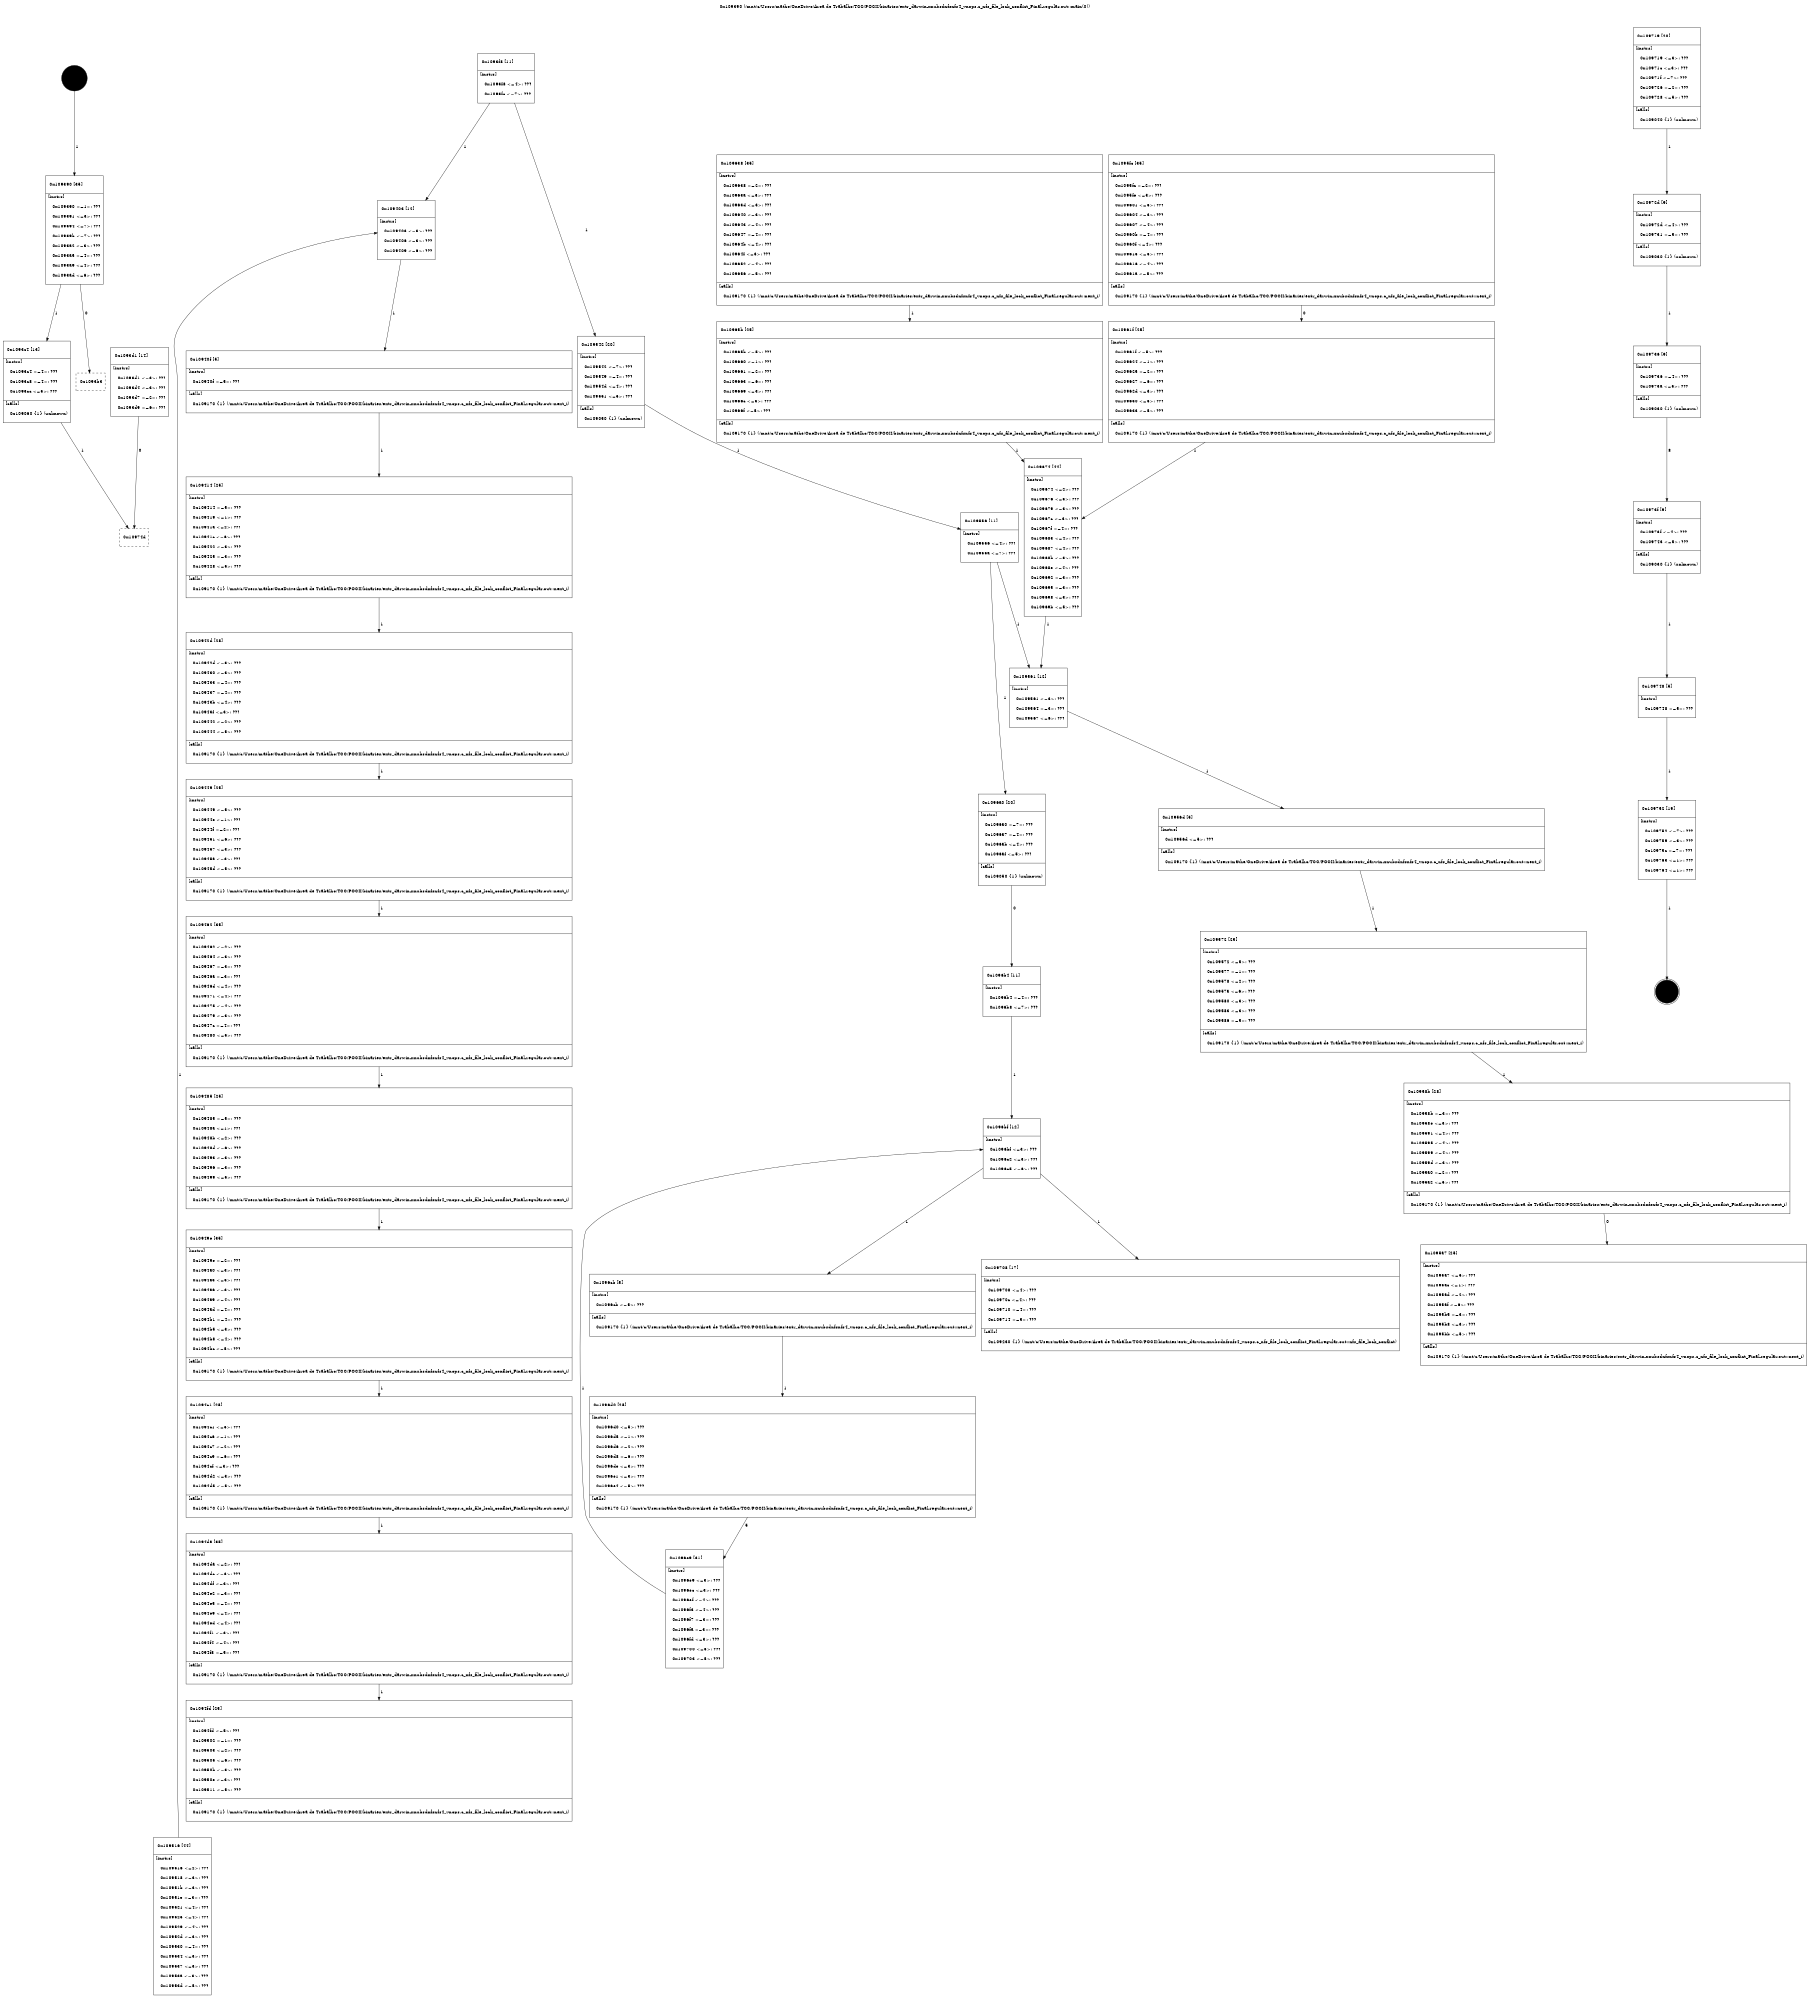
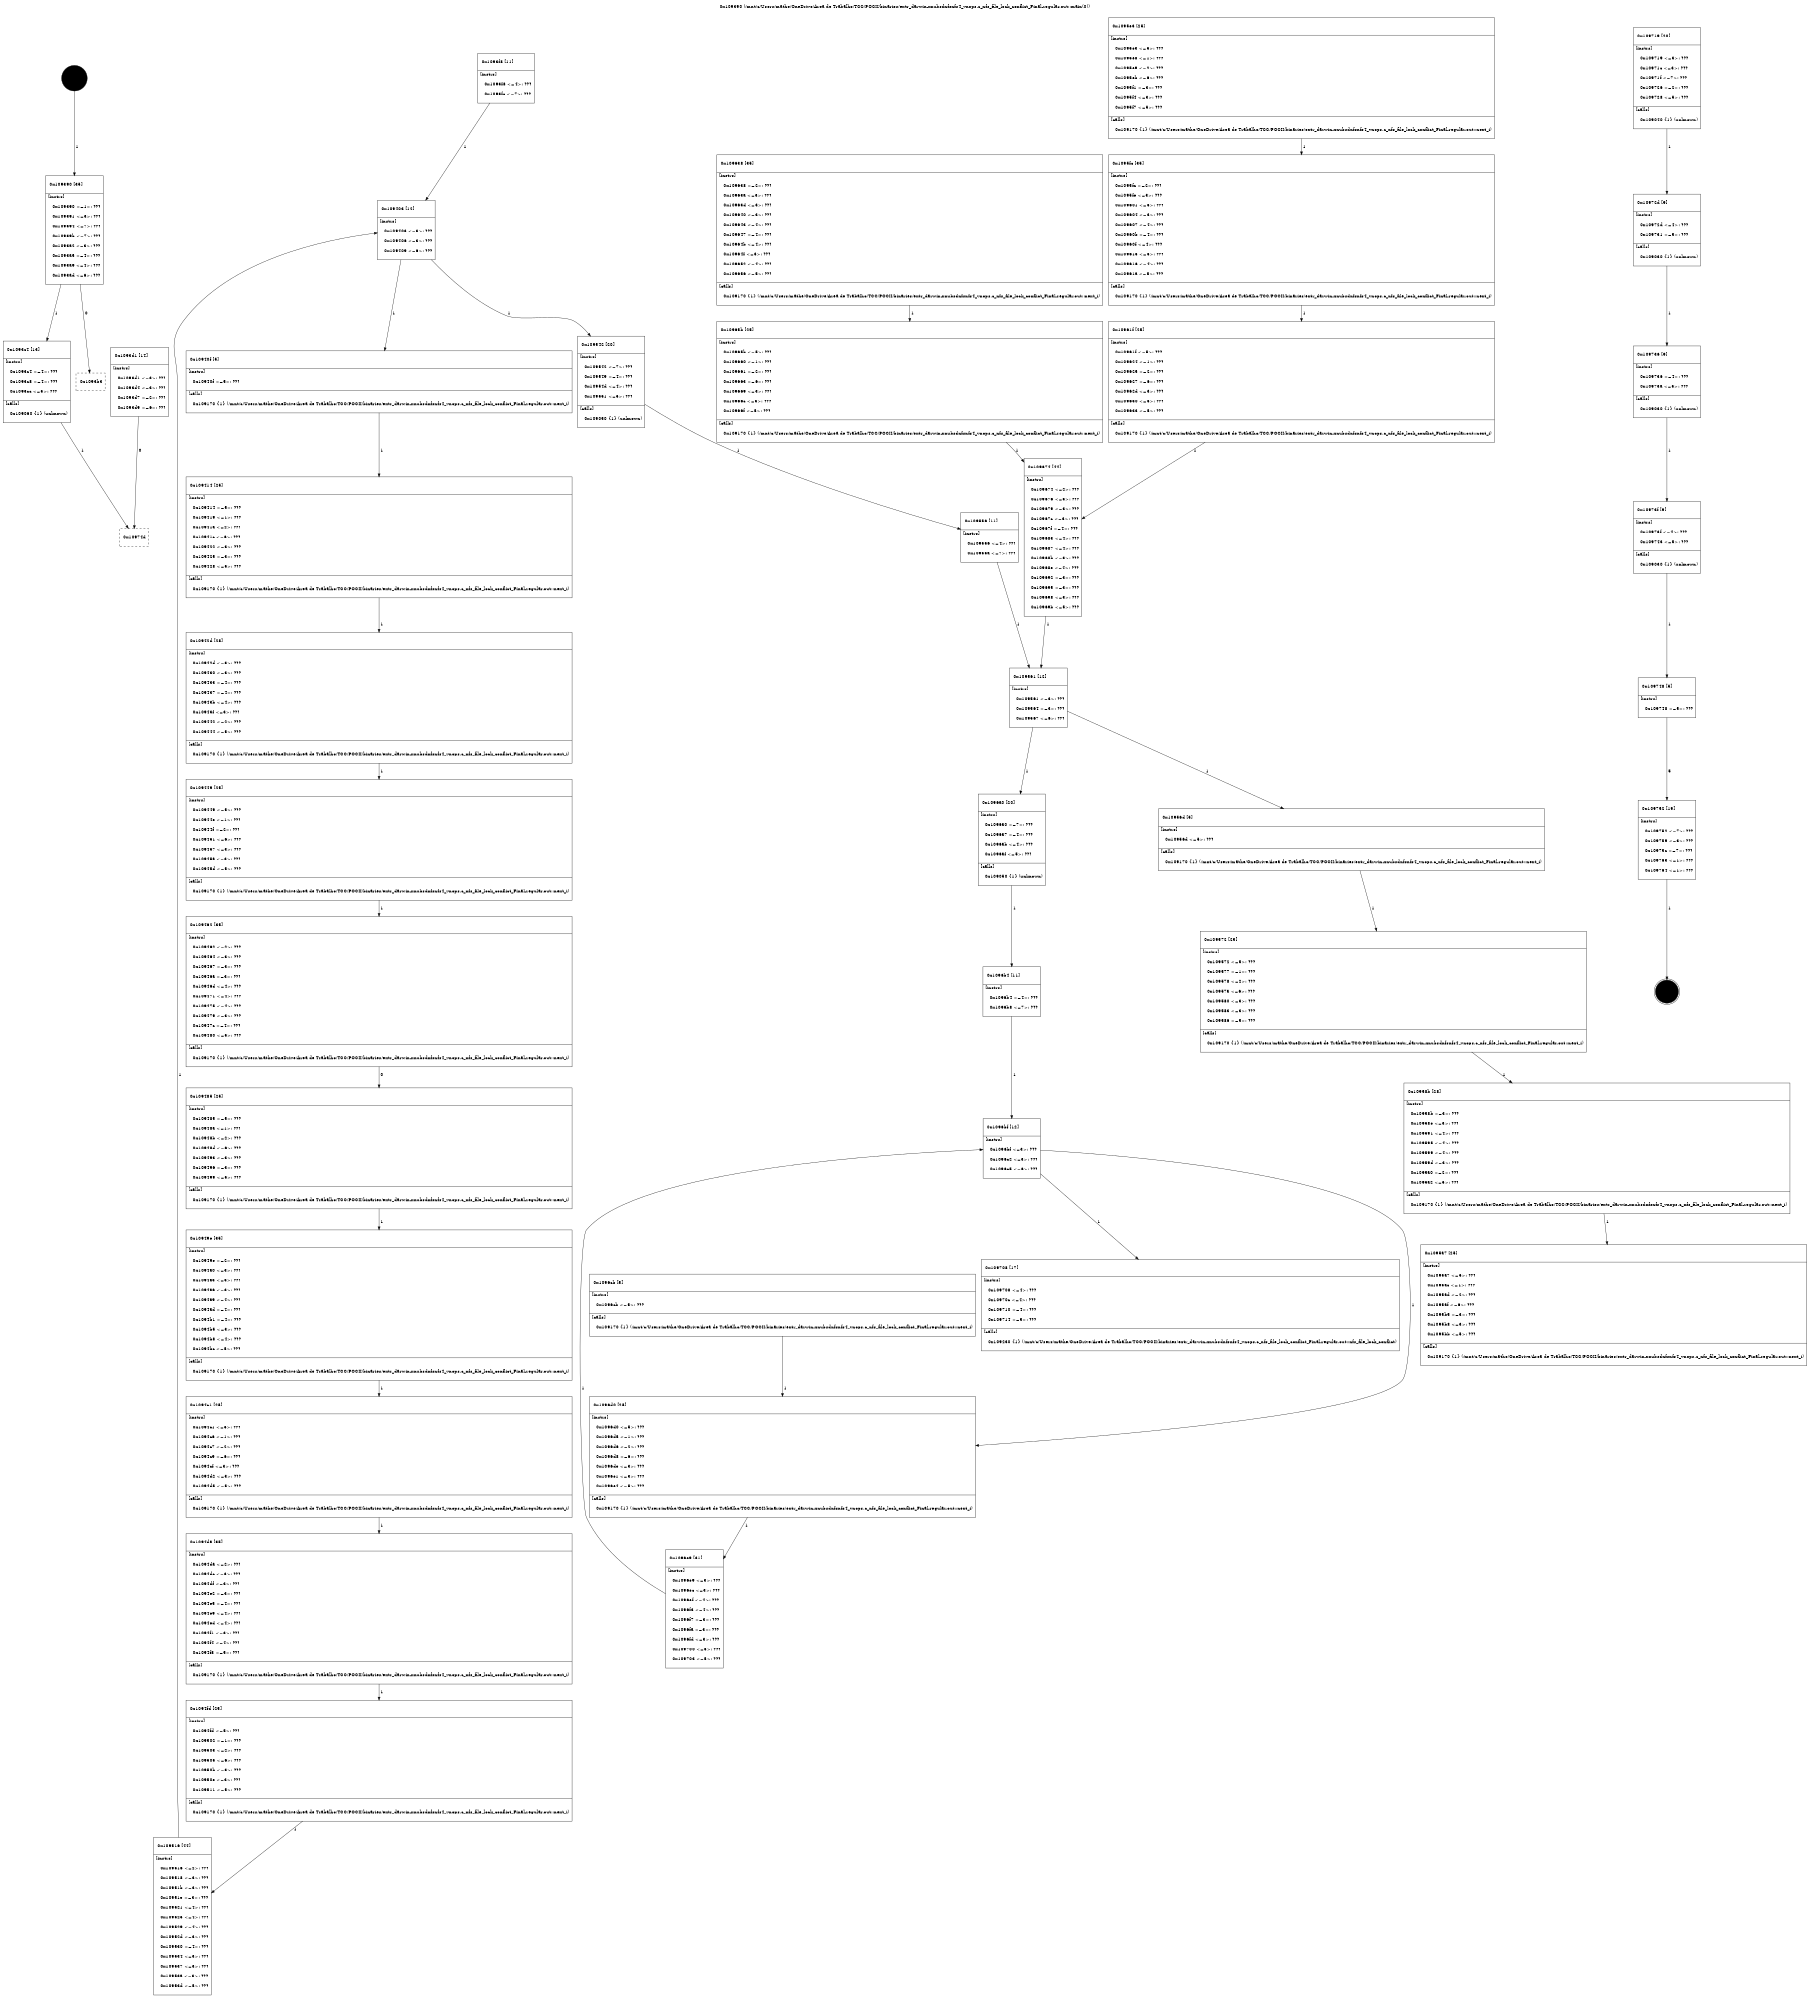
none -> (1302, 78)
(554, 218) -> (503, 314)
(1304, 313) -> (1304, 313)
(1669, 450) -> (1669, 450)
(996, 677) -> (1027, 759)
(1669, 771) -> (1669, 771)
(1014, 908) -> (1014, 908)
(381, 1075) -> (381, 1075)
(907, 1220) -> (1410, 1333)
(1607, 1222) -> (1607, 1222)
(746, 1526) -> (746, 1526)
none -> (258, 1856)
